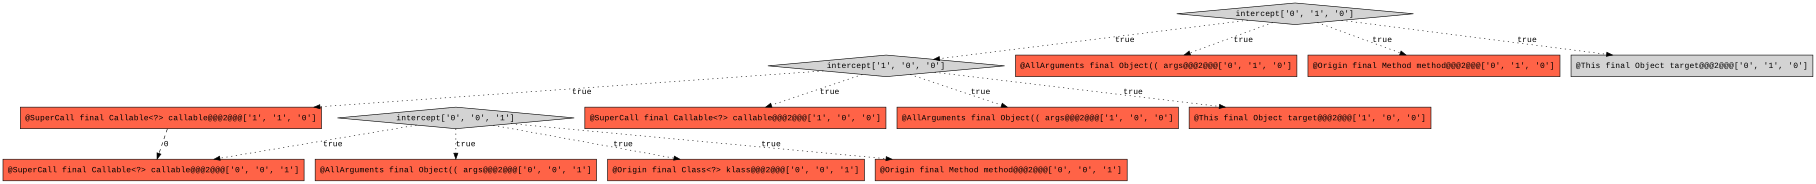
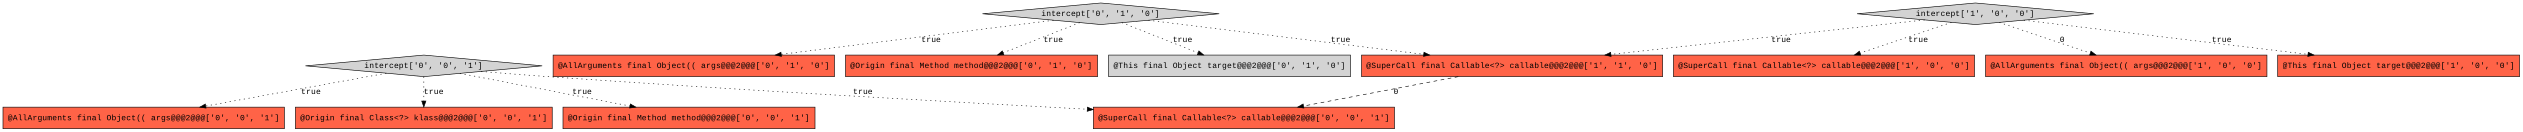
(1094, 39) -> (1286, 37)
(981, 92) -> (2063, 40)
